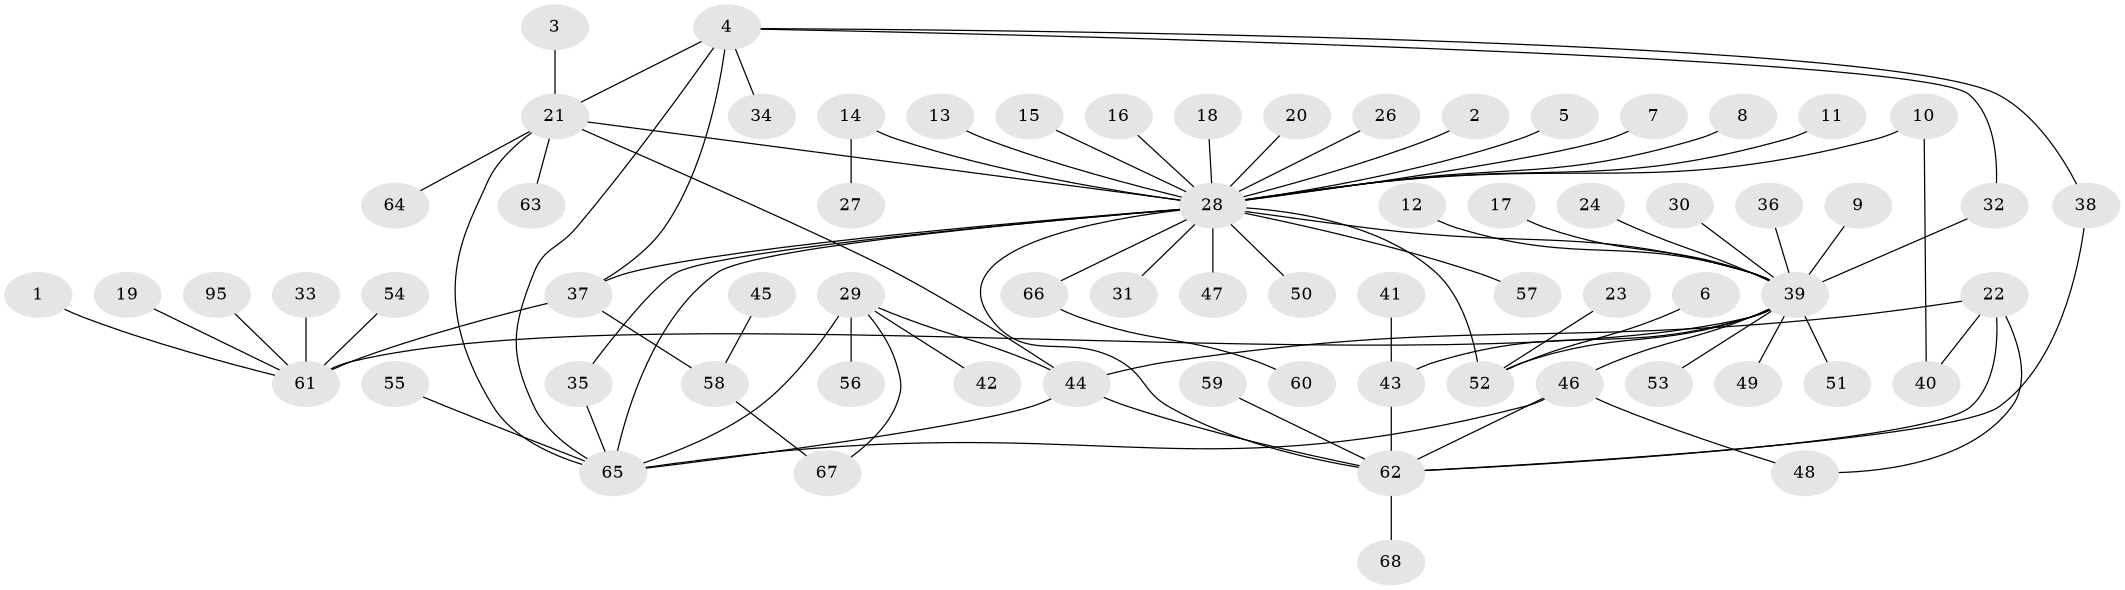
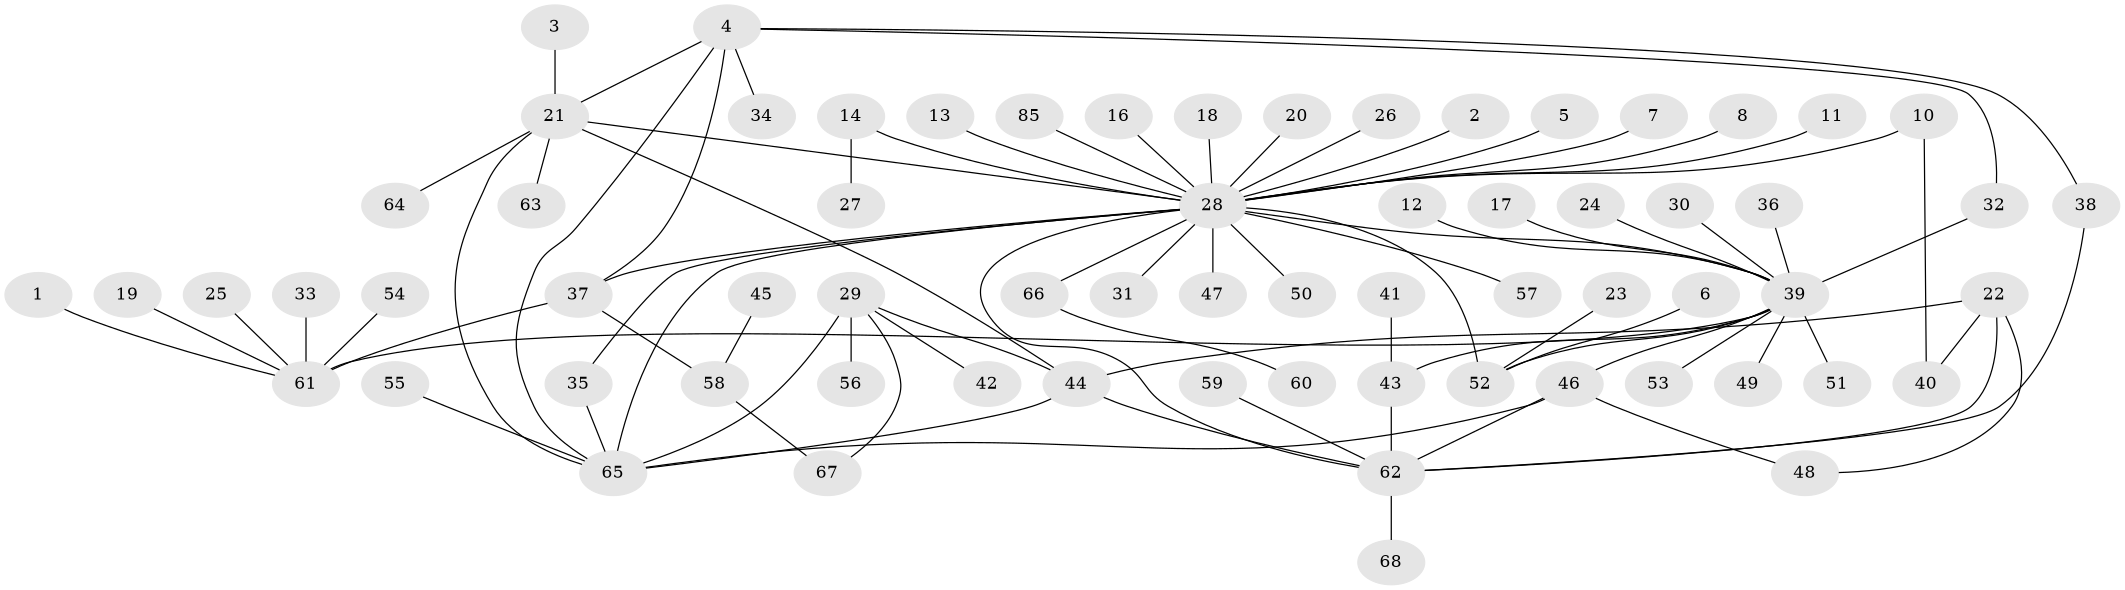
(1030, 116) -> (1030, 116)
(1858, 206) -> none
(217, 295) -> (217, 295)
